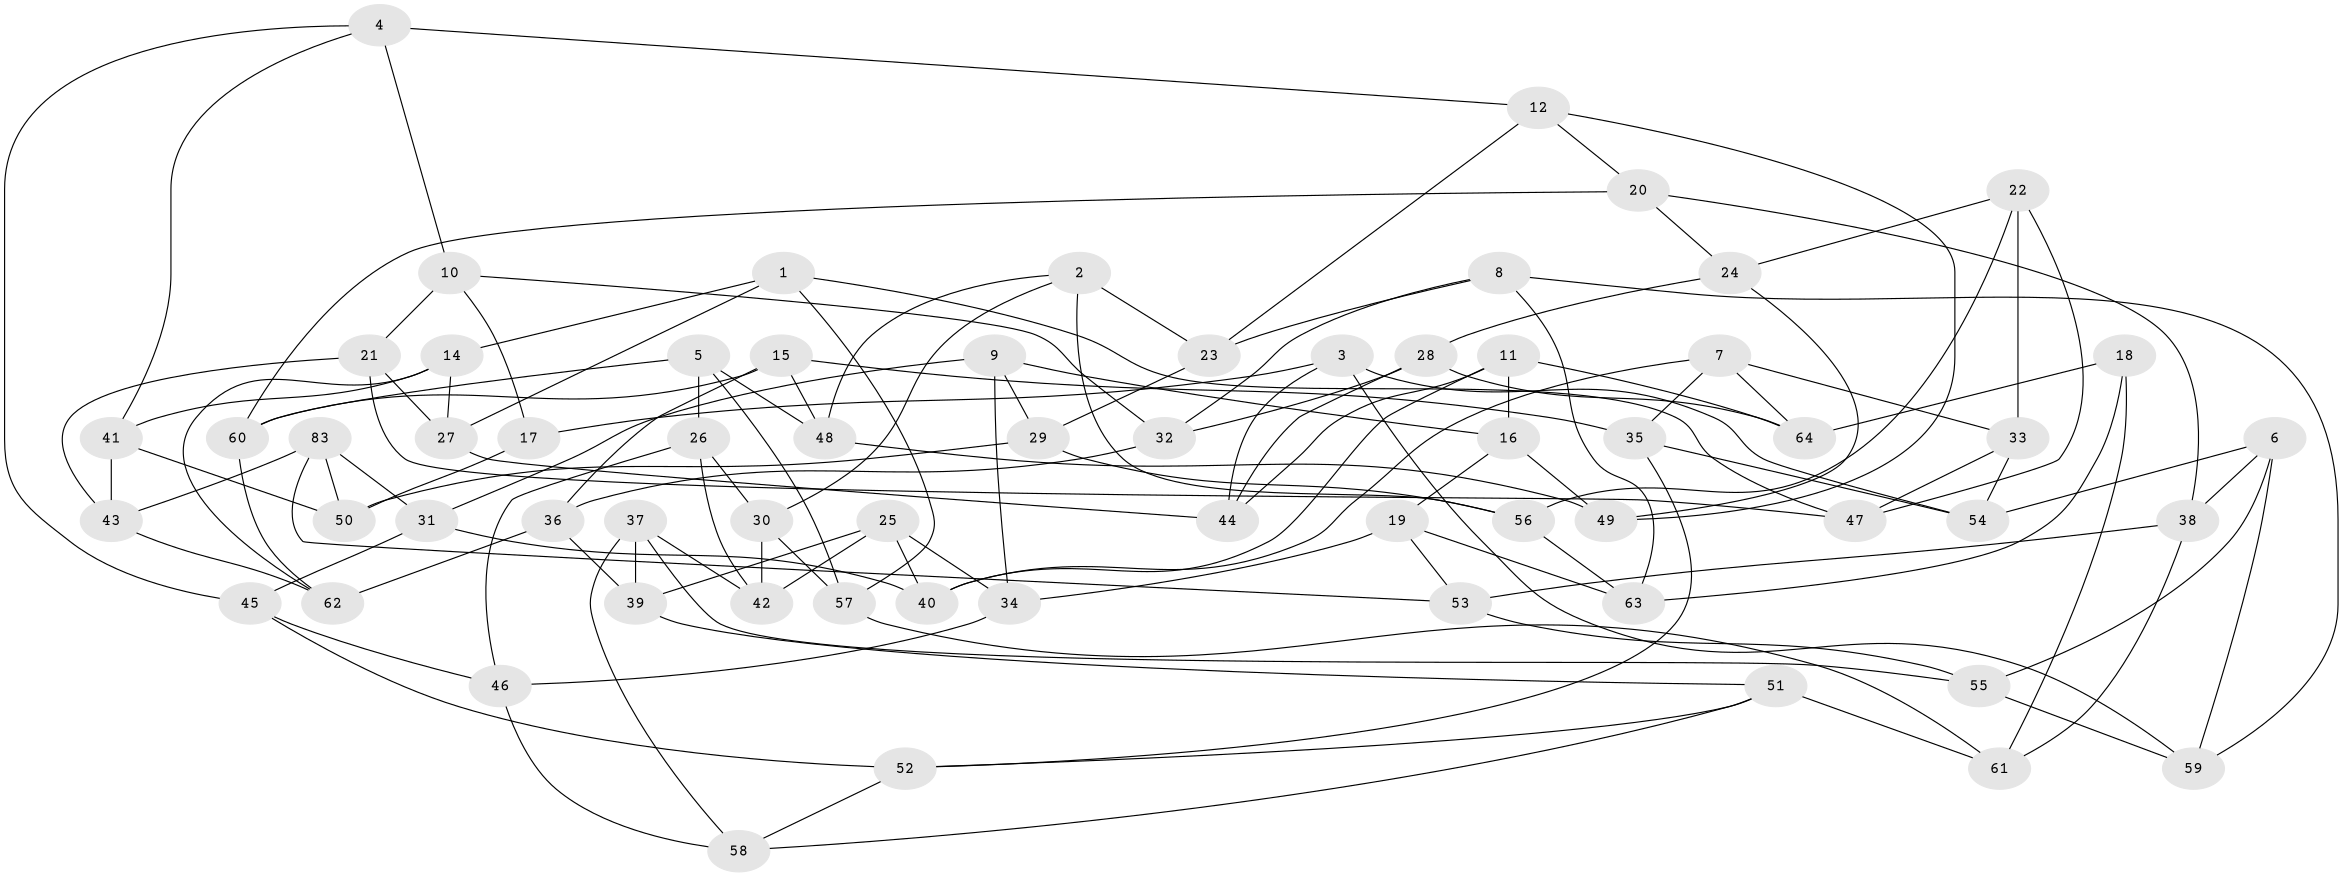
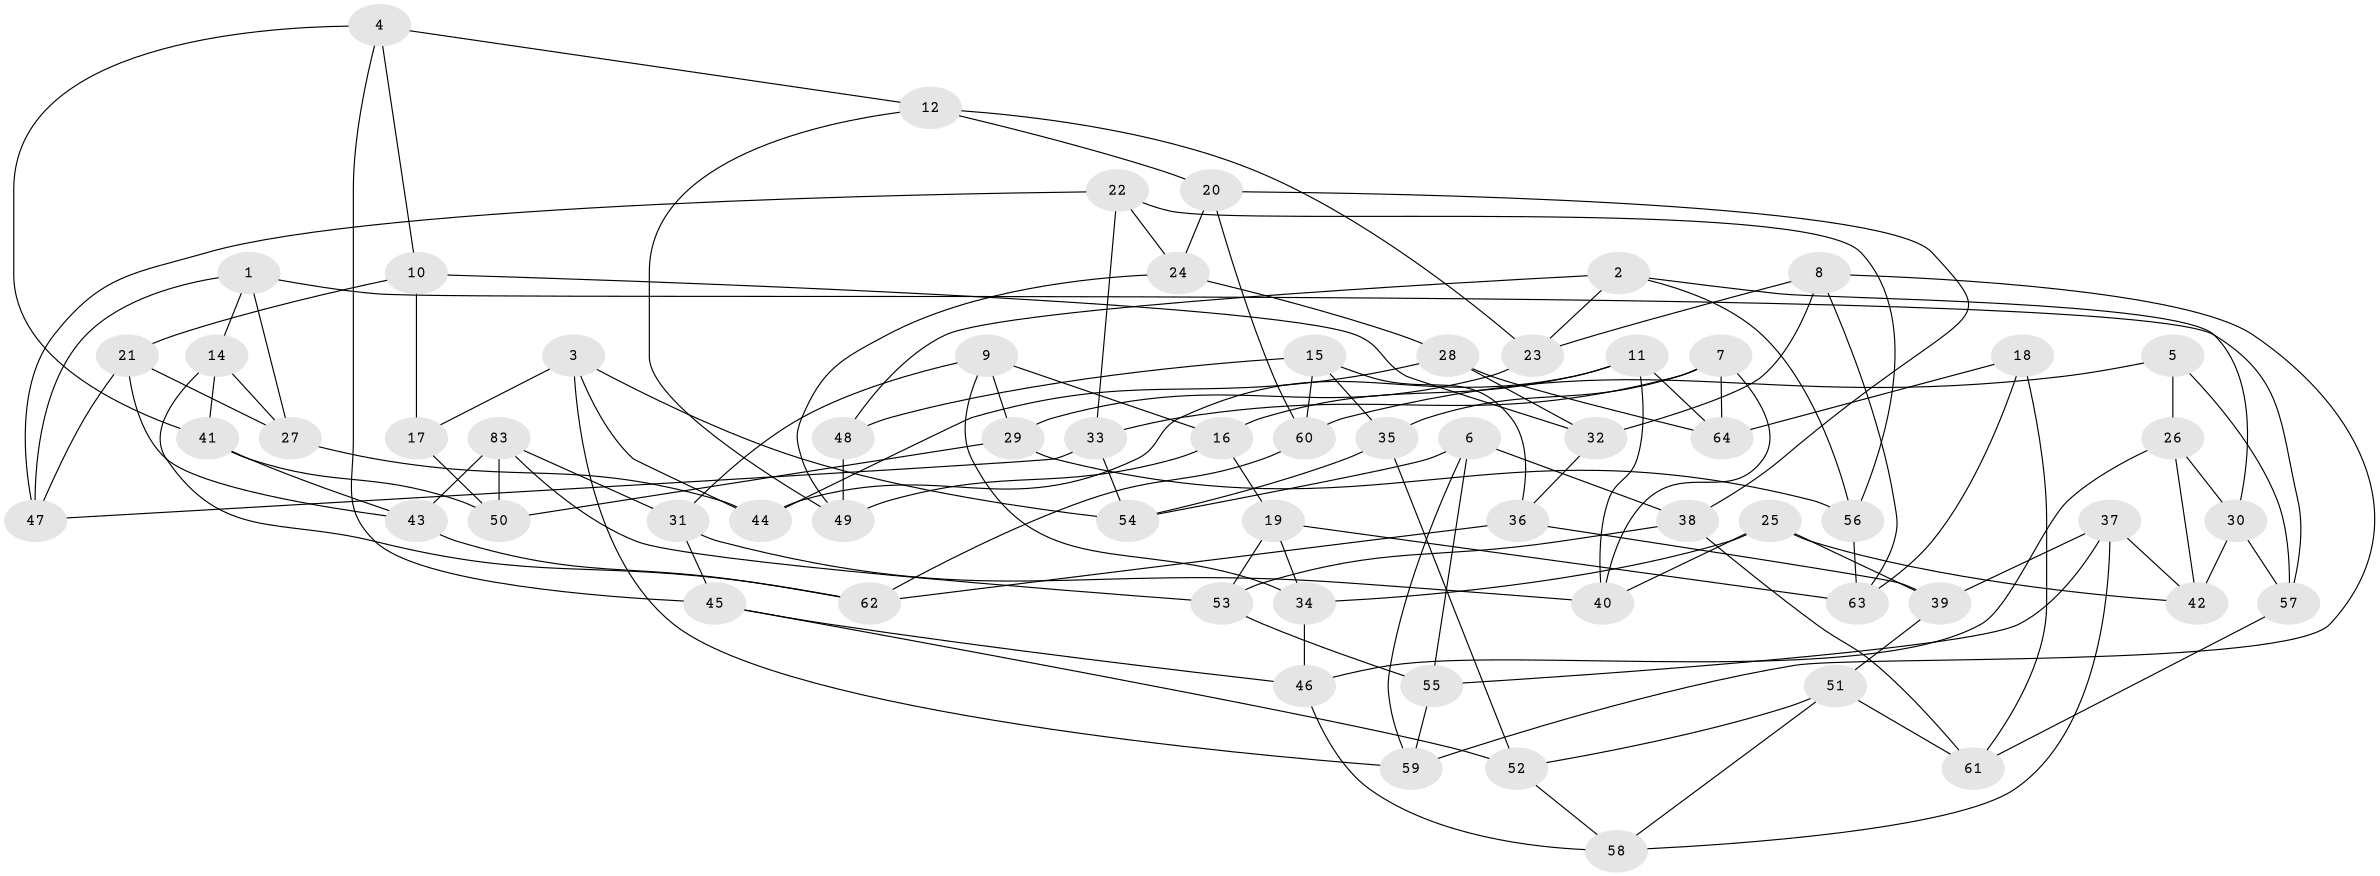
(764, 398) -> none
